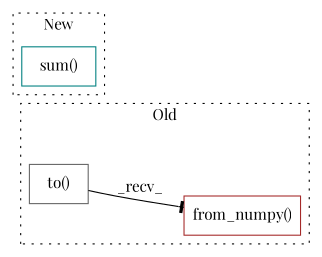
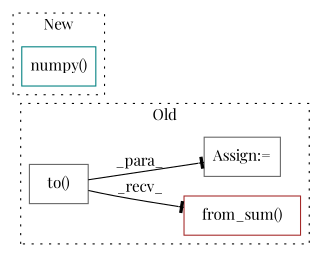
(59, 66) -> (59, 66)
none -> (242, 157)
(242, 216) -> (242, 216)
